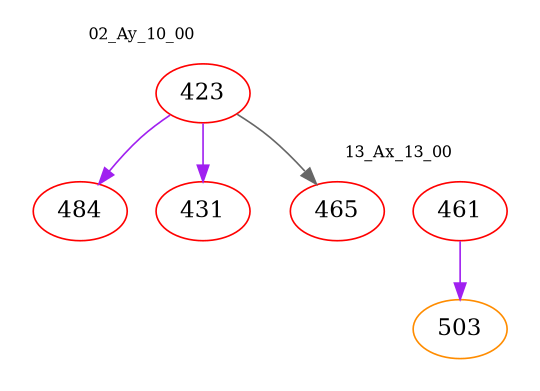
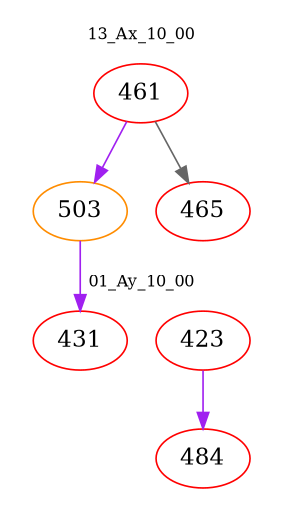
(142, 35) -> (142, 282)
(203, 144) -> (80, 277)
(399, 153) -> (142, 35)
(288, 154) -> (168, 145)
